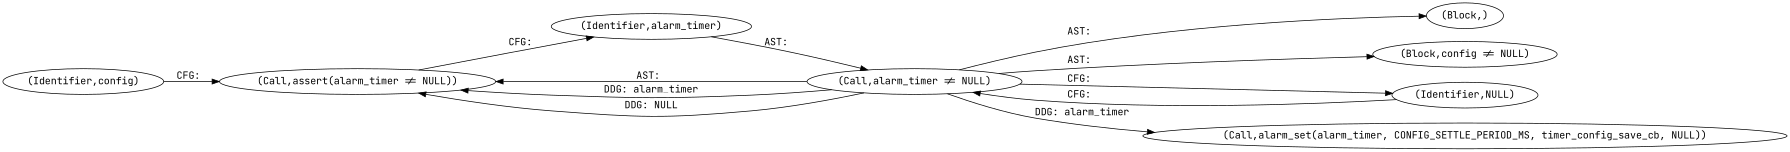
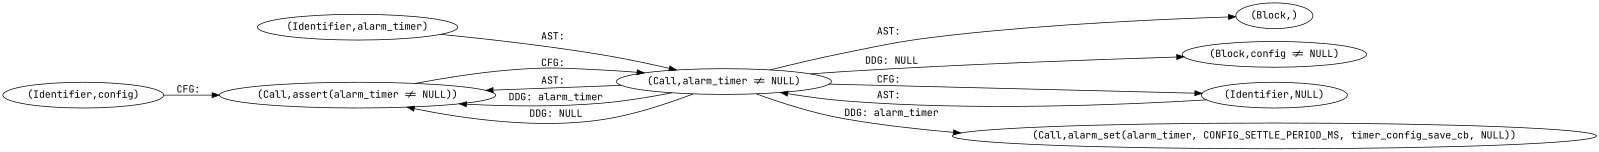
(503, 54) -> (526, 69)
(1082, 60) -> (892, 61)
(1082, 95) -> (892, 95)
